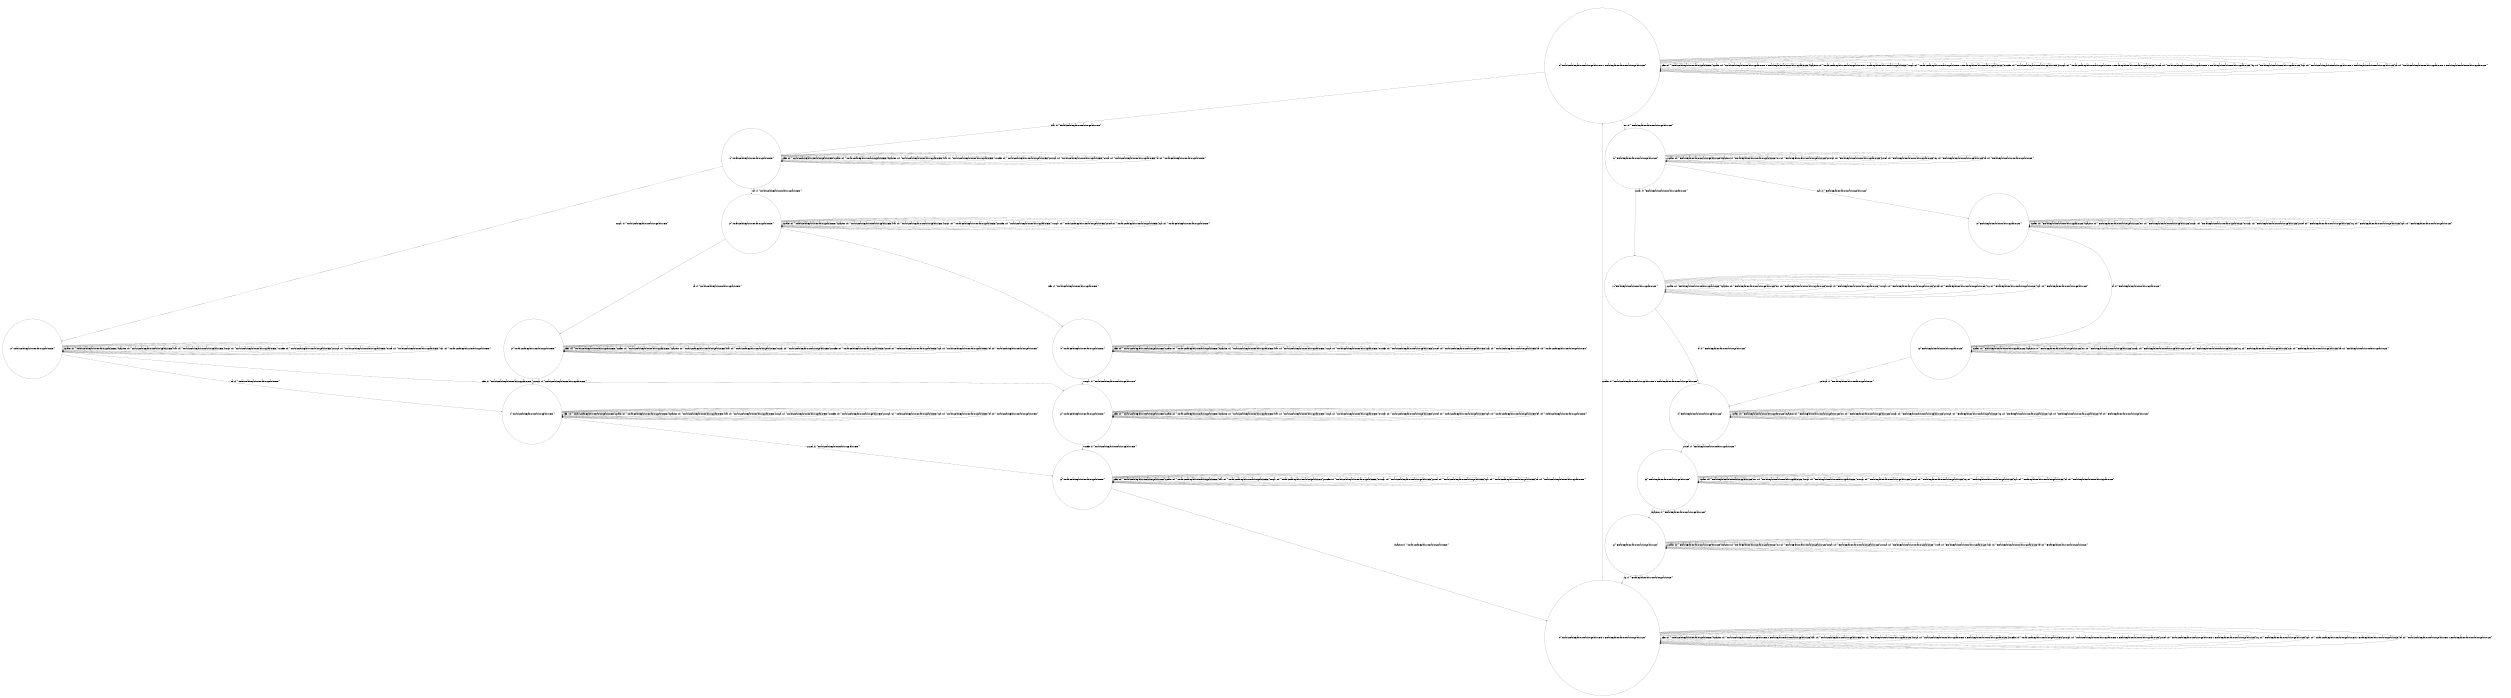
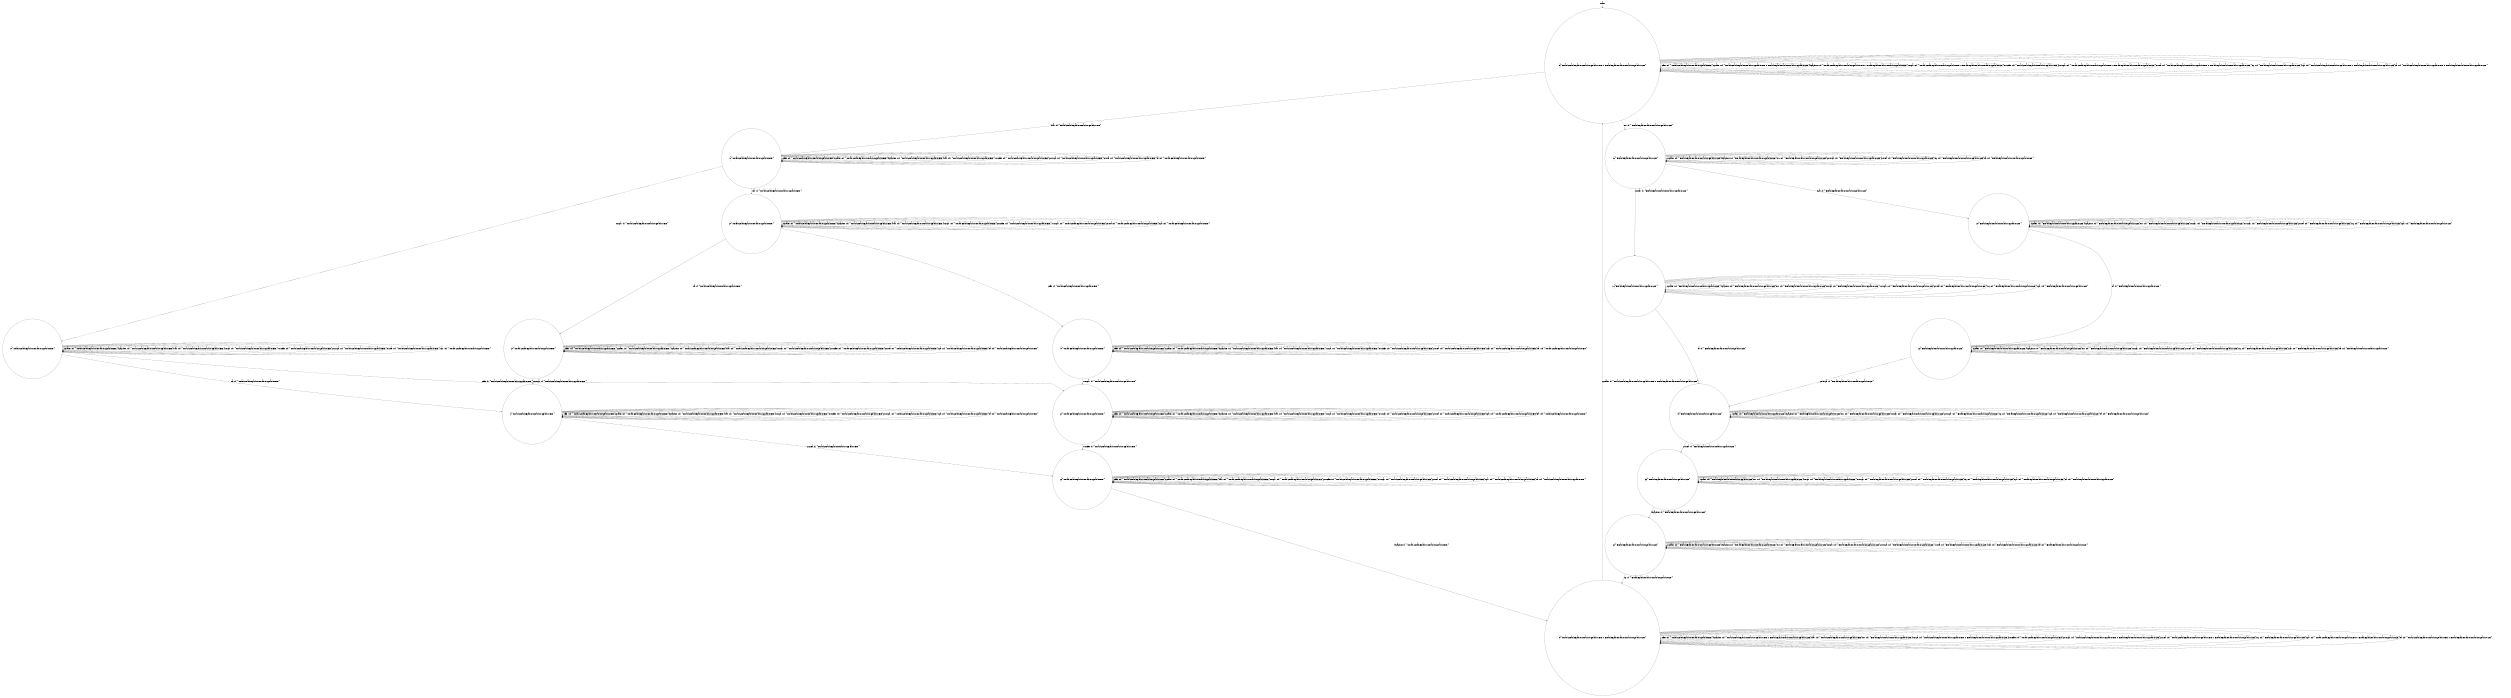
none -> (1602, 4)
